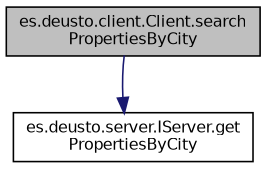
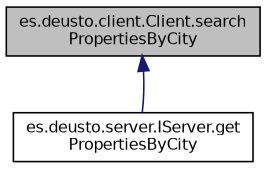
(123, 76) -> (144, 92)
